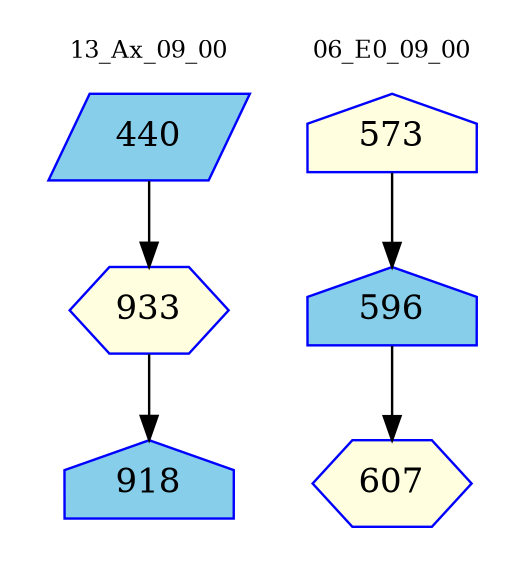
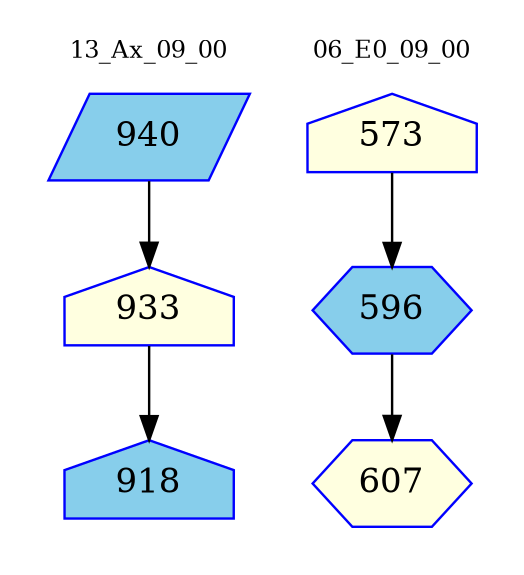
(149, 137) -> (149, 137)
(149, 310) -> (149, 310)
(392, 310) -> (392, 310)
